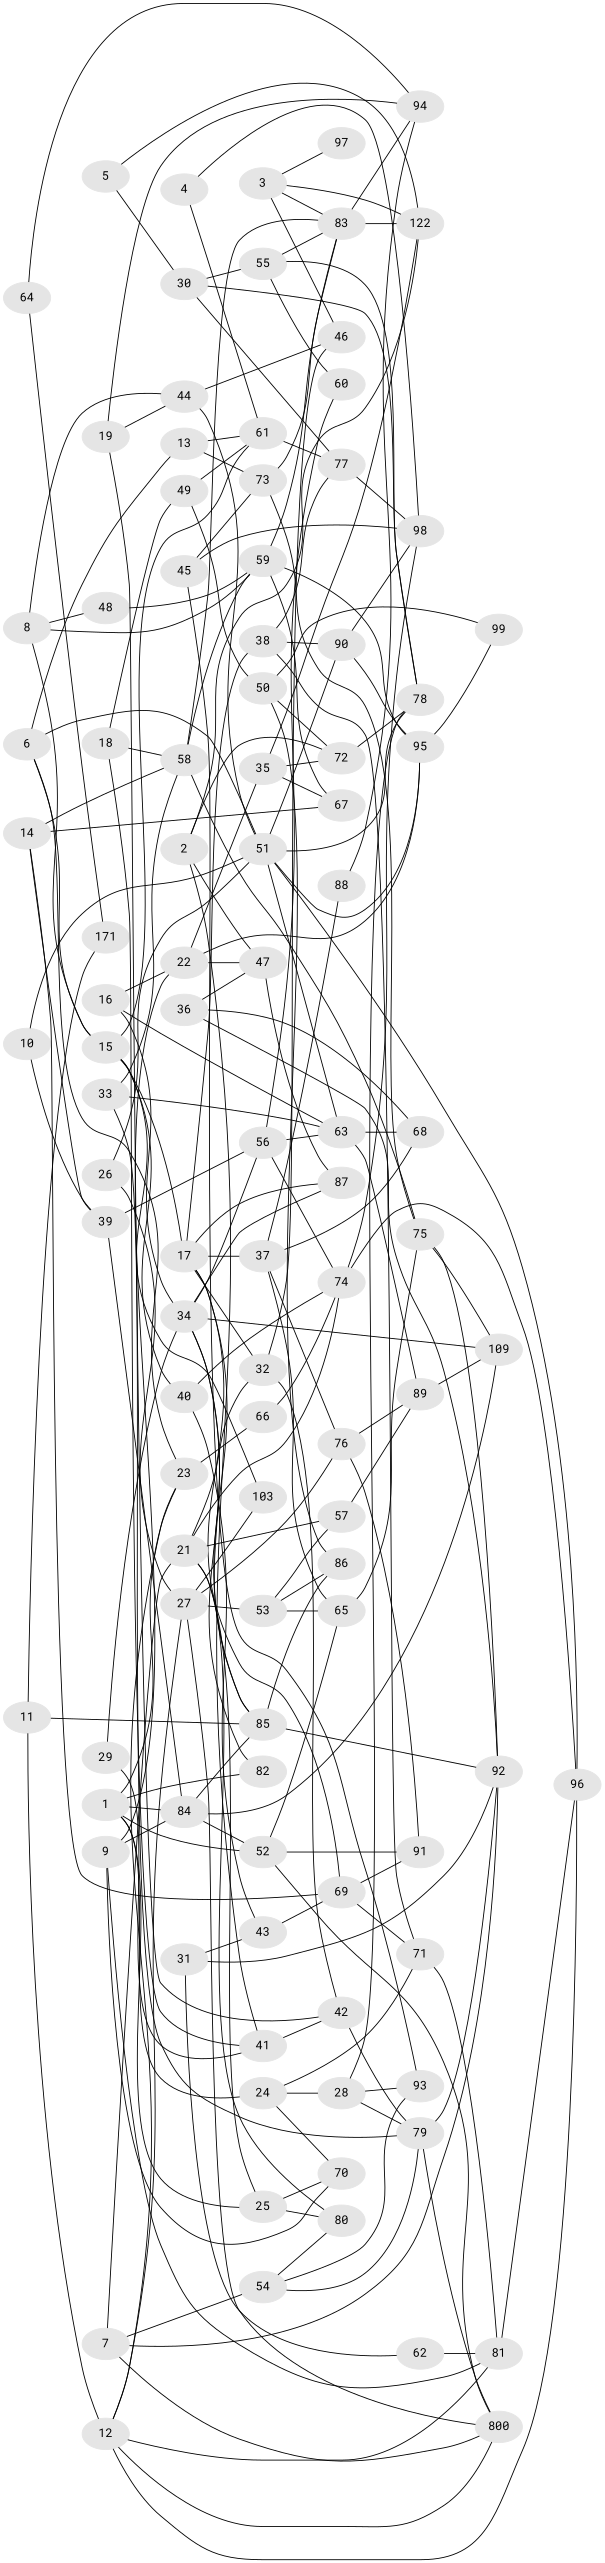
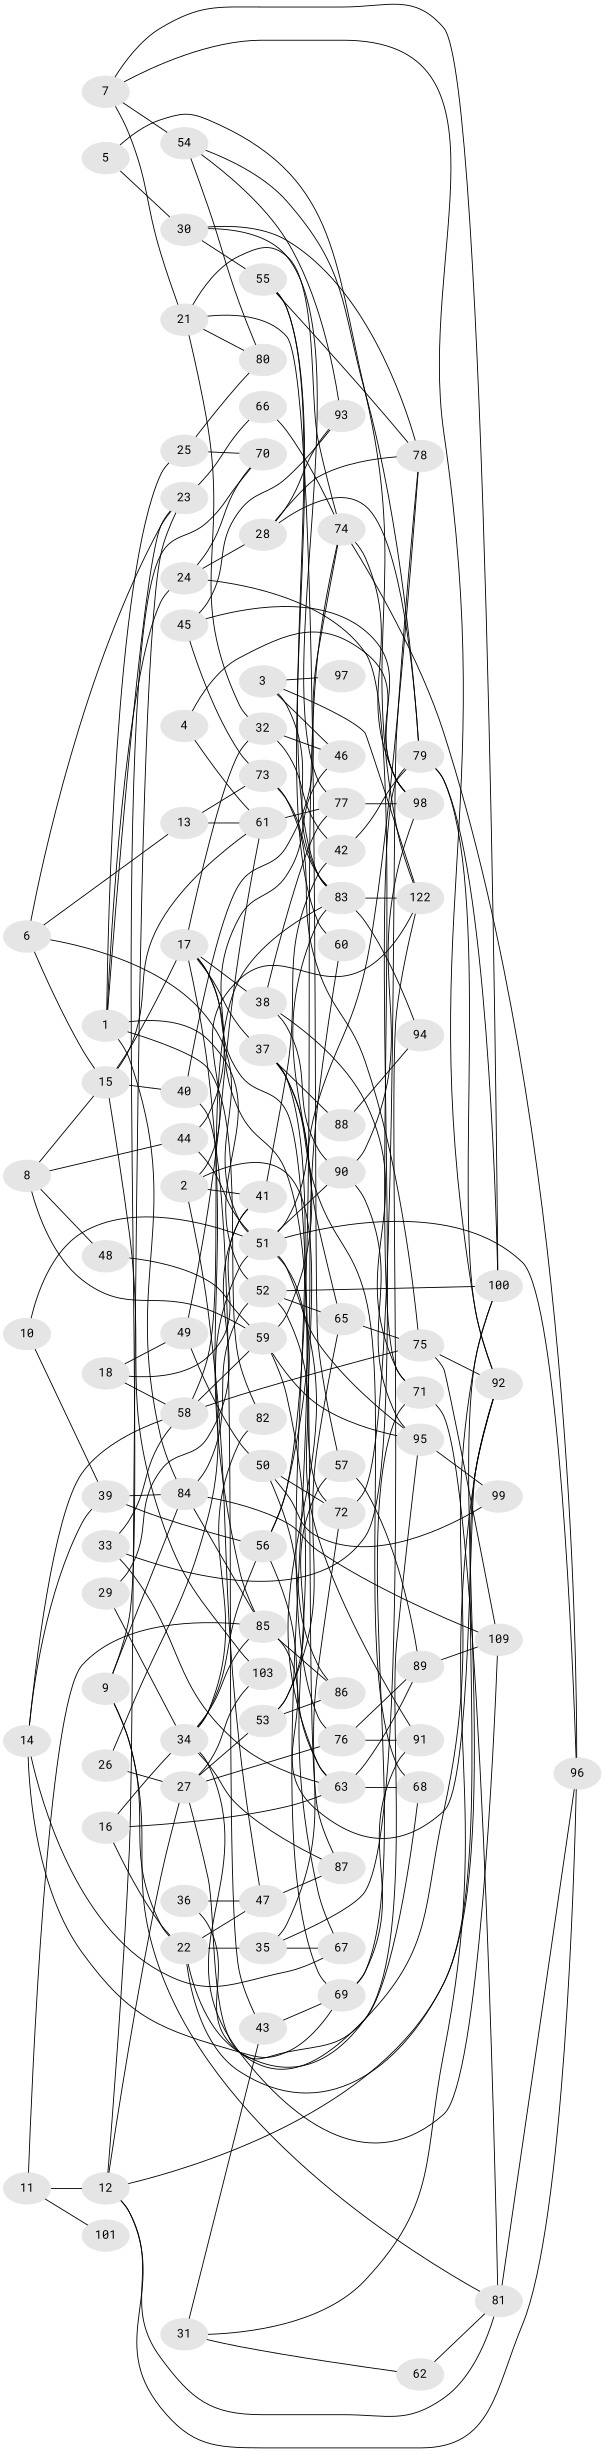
(27, 298) -> none
(106, 437) -> none
(106, 937) -> (106, 2236)
(432, 1336) -> (467, 1881)
(230, 1925) -> none
(499, 2427) -> (499, 1286)
